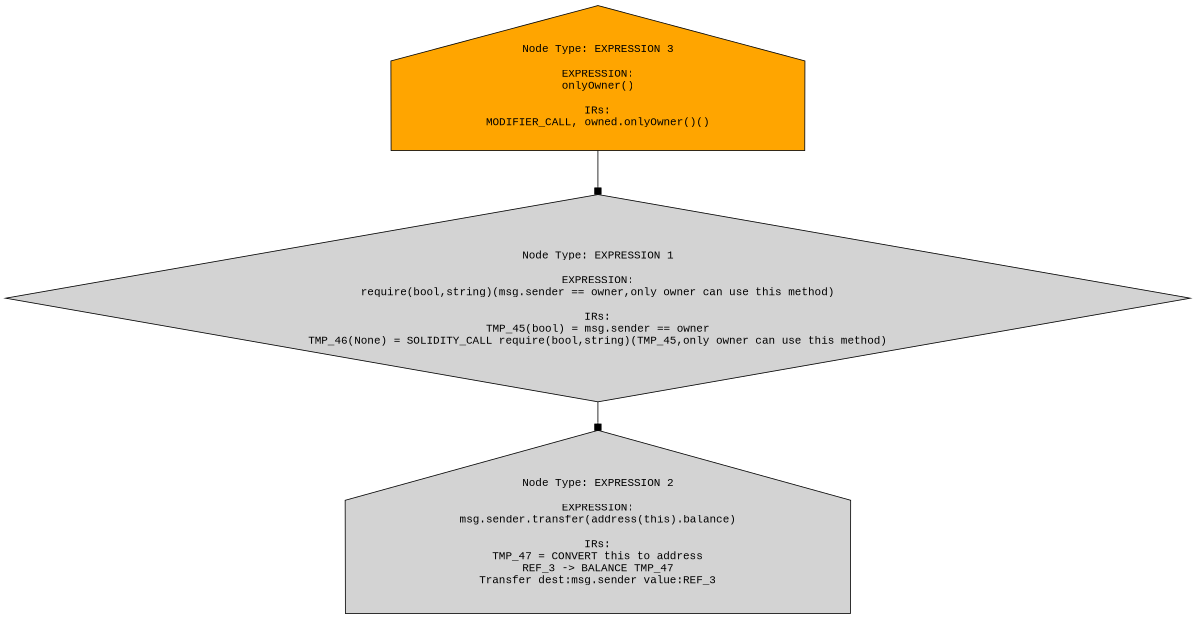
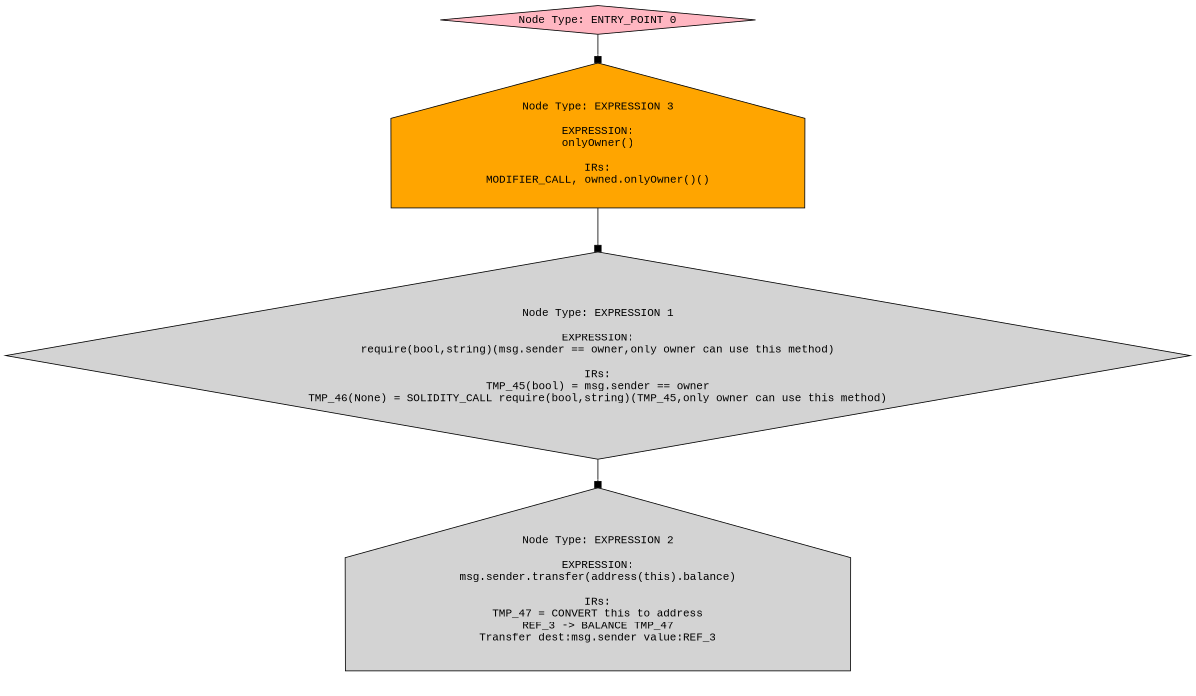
none -> (598, 20)
